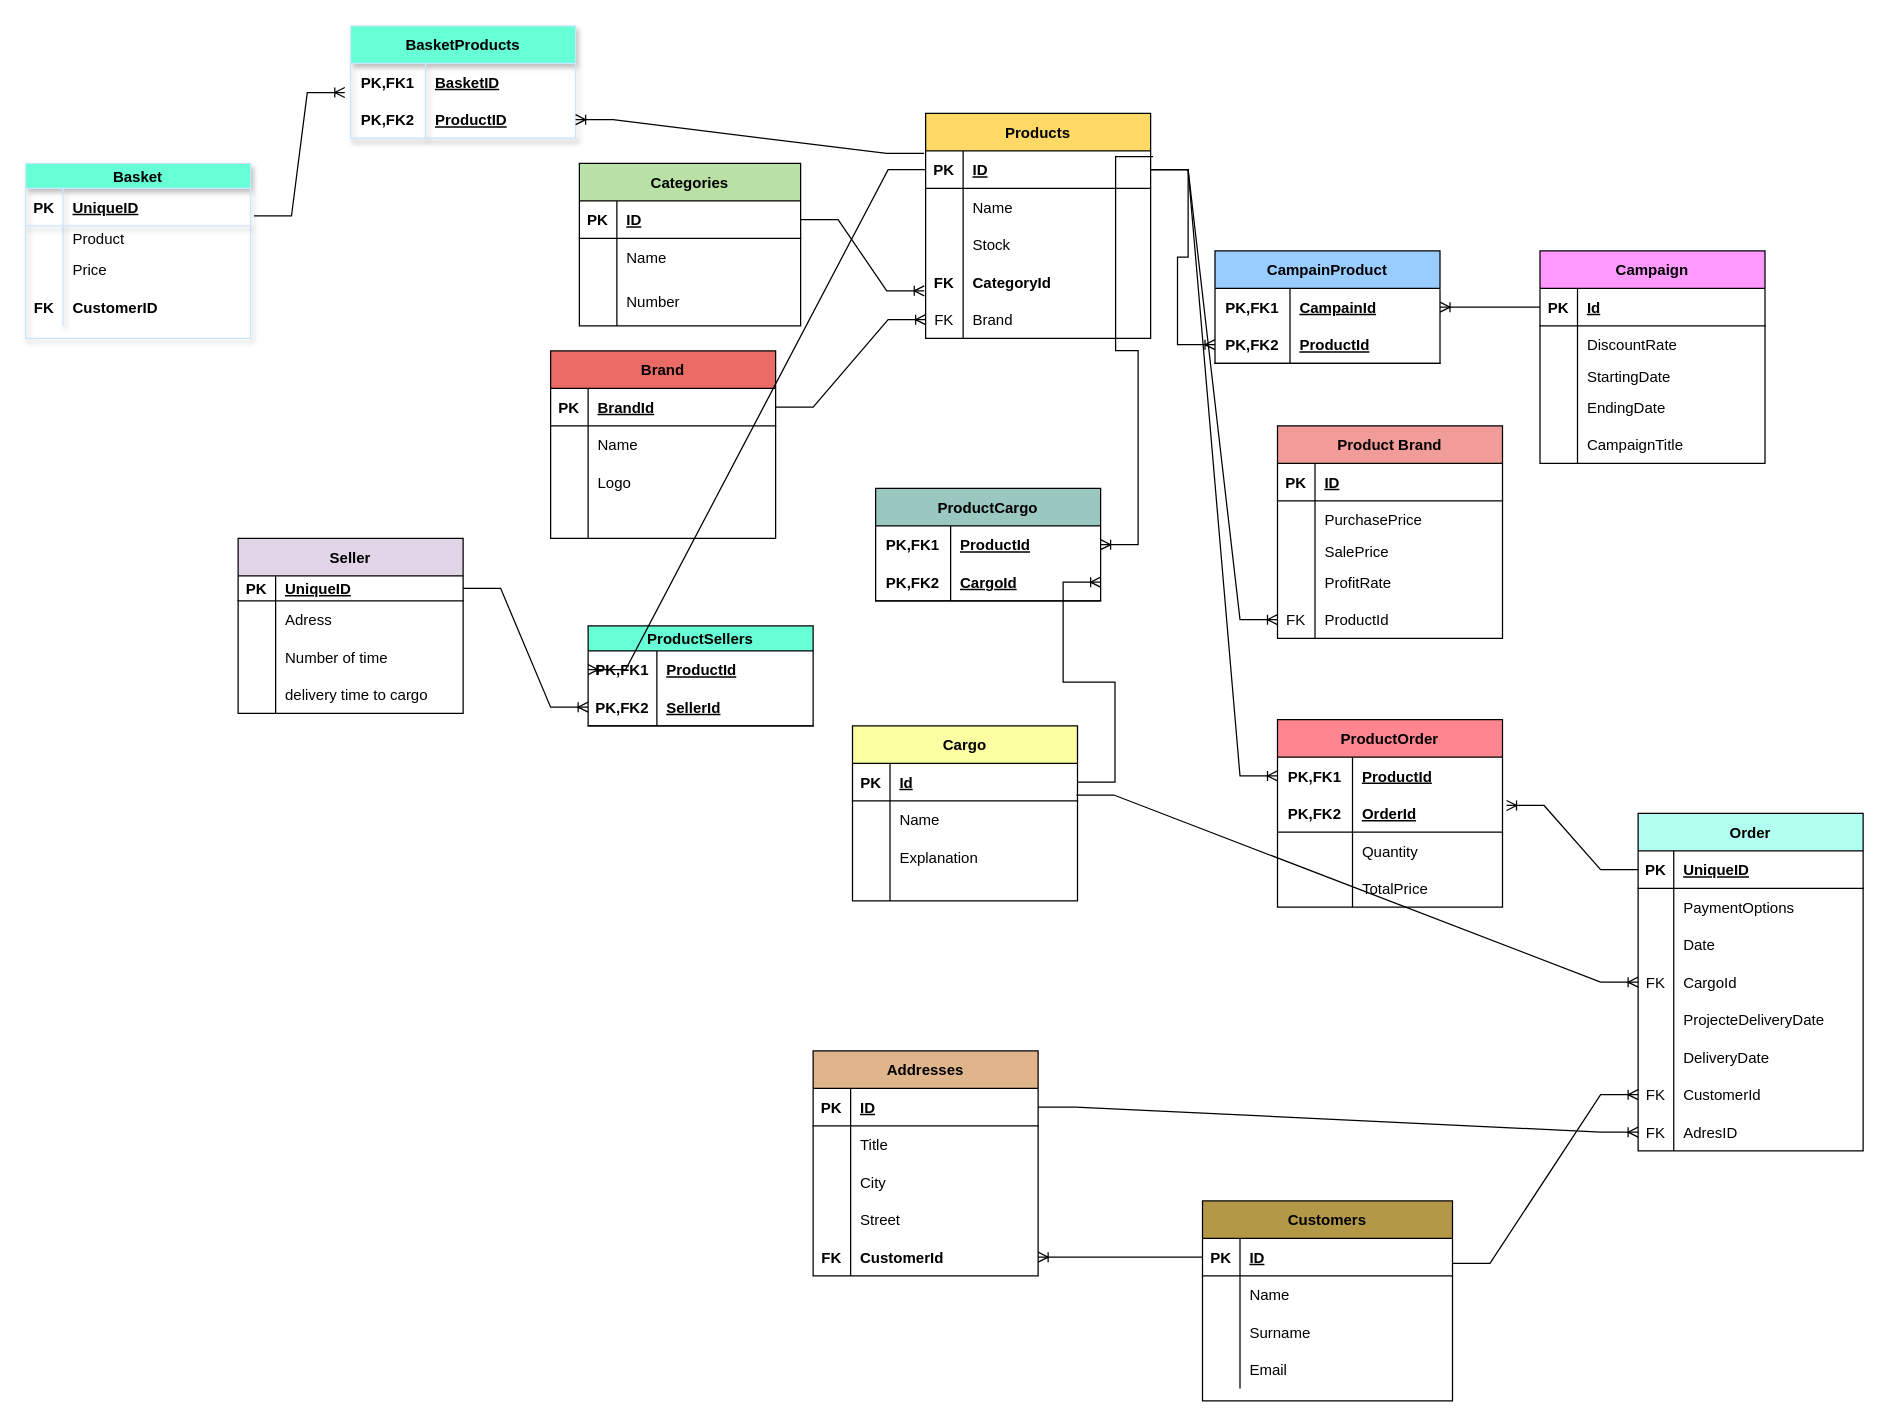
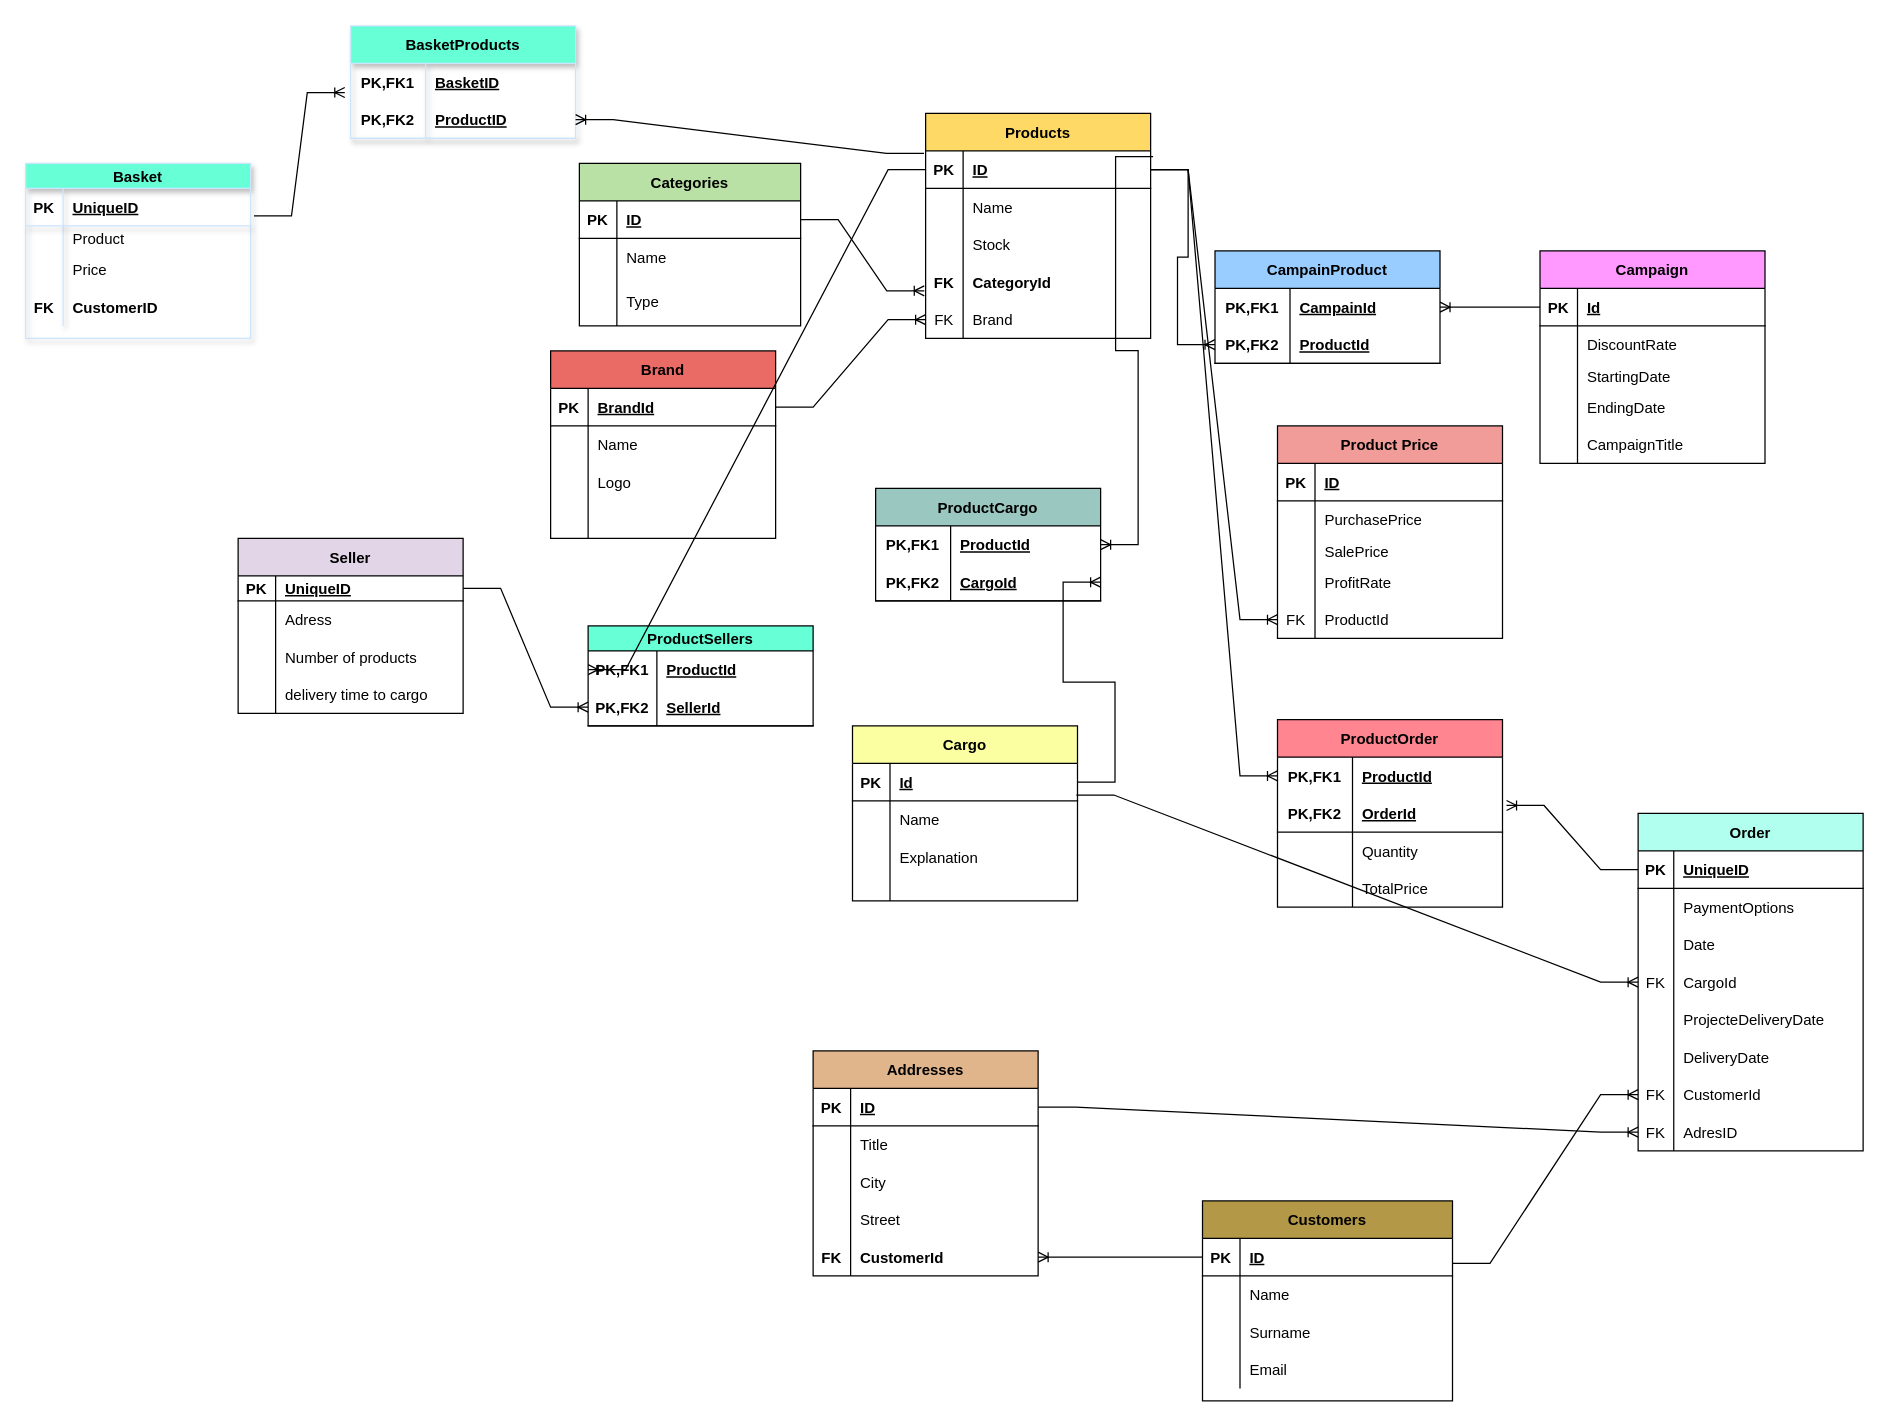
(651, 301) -> (643, 301)
(1389, 445) -> (1389, 445)
(338, 658) -> (357, 658)
